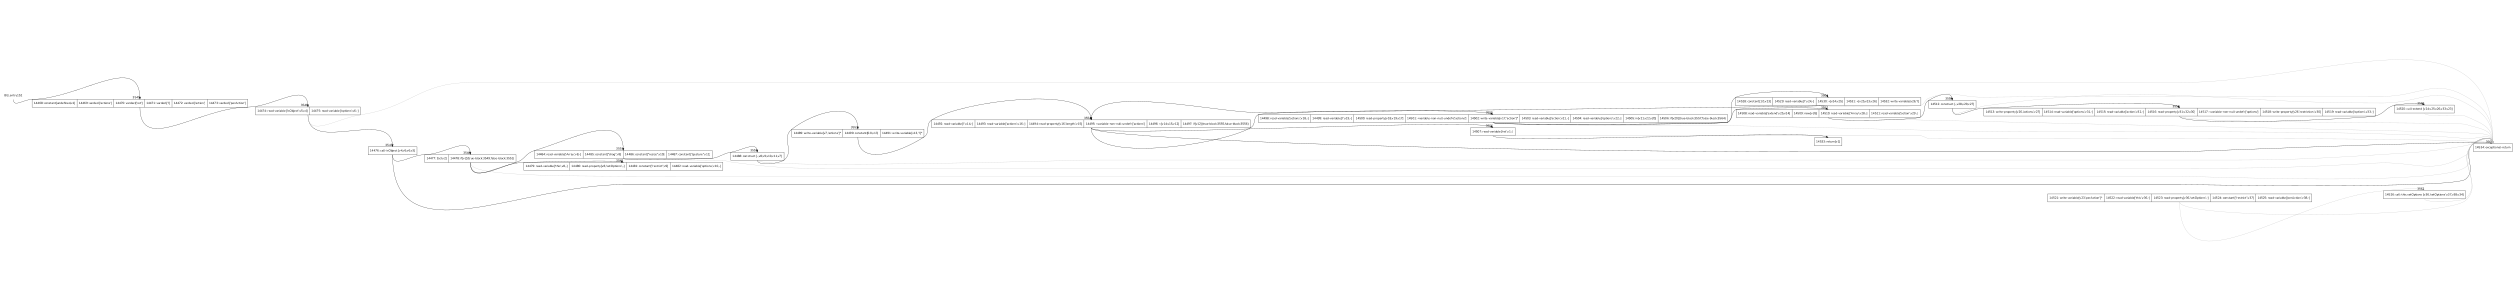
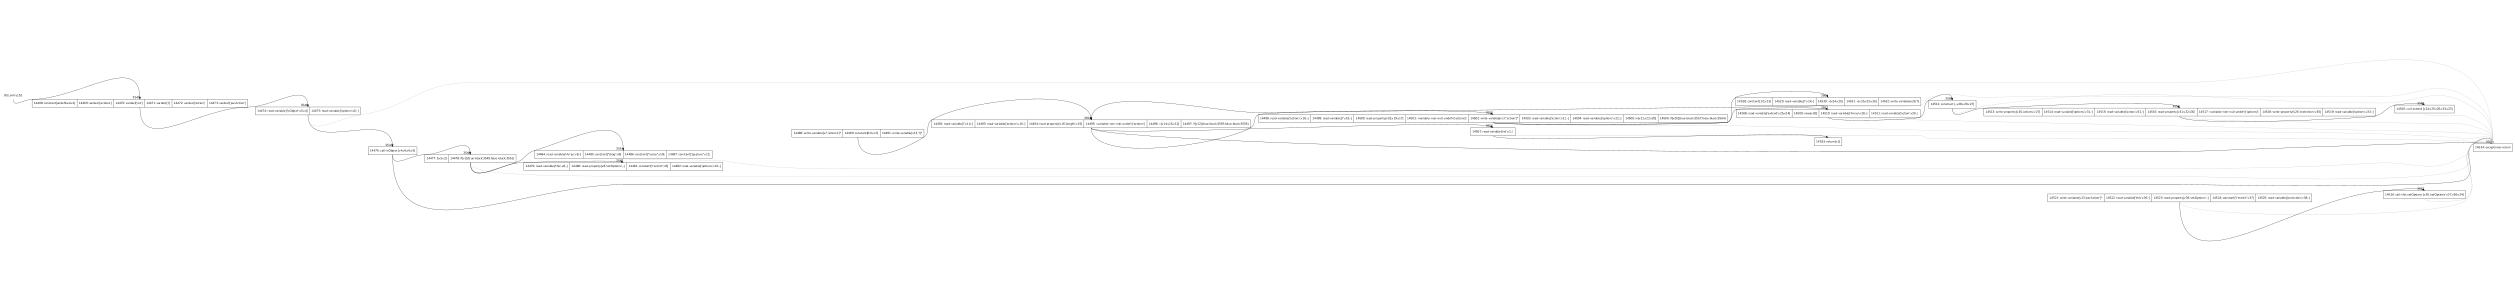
(757, 156) -> none
(2289, 218) -> (2289, 218)
